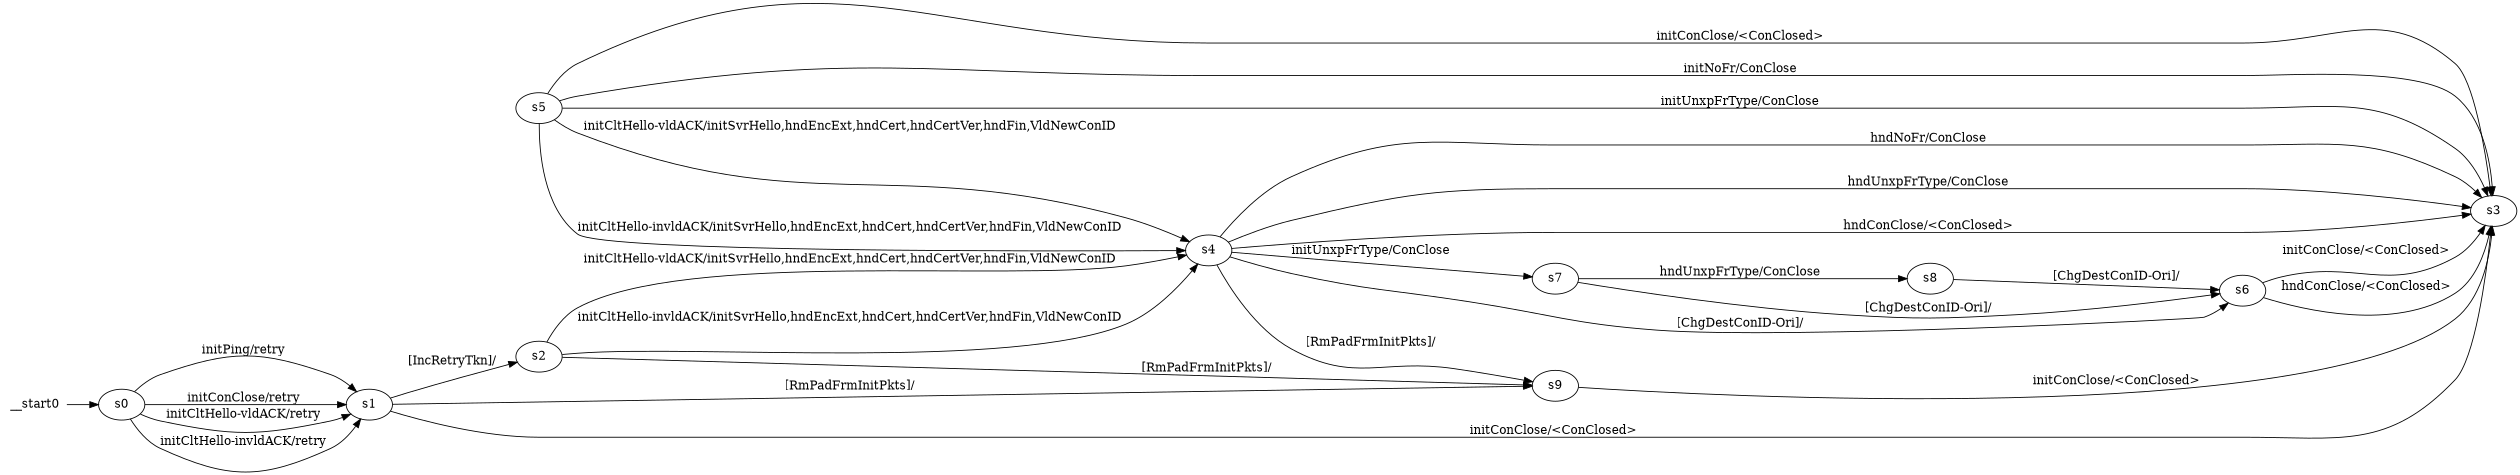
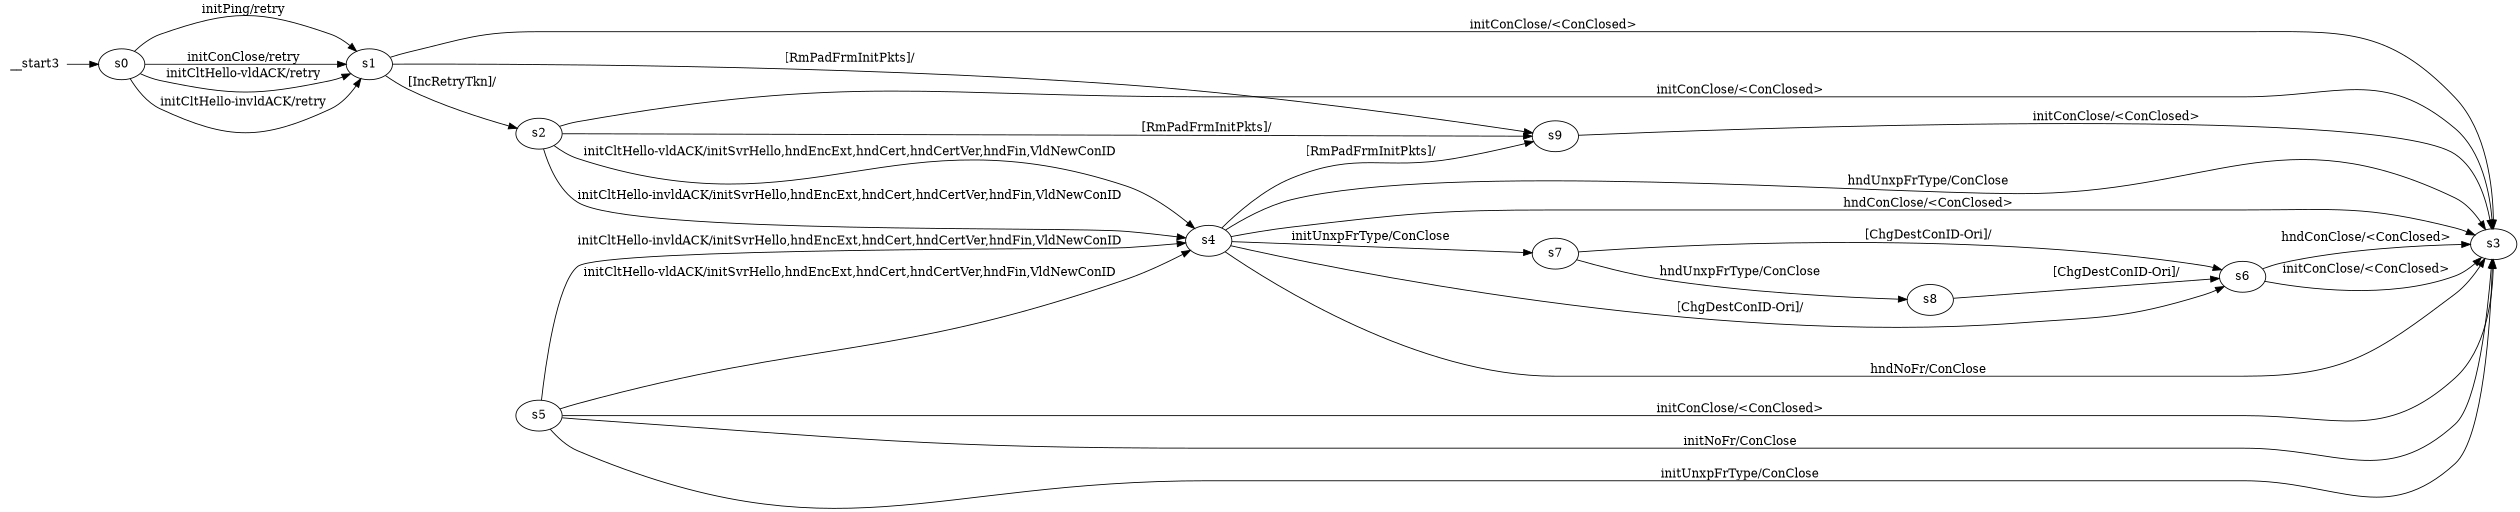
none -> (1562, 97)
(35, 405) -> (35, 64)
